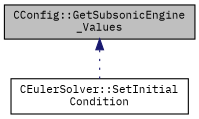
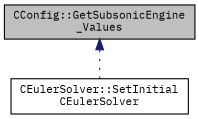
(100, 96) -> (100, 96)
